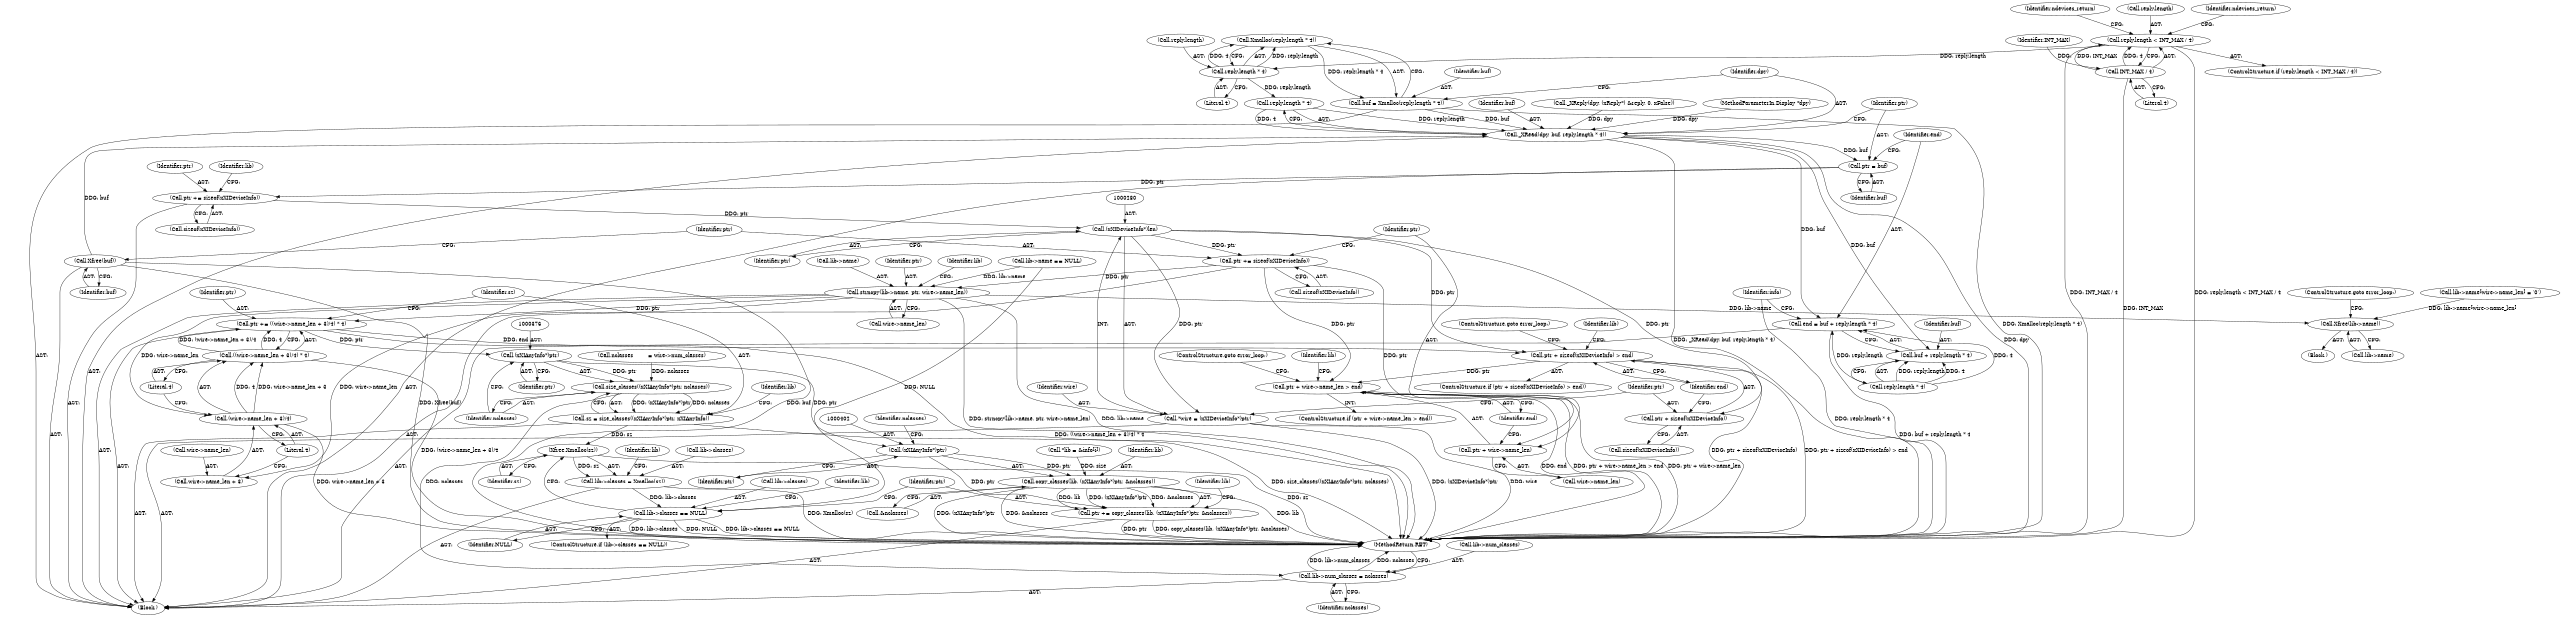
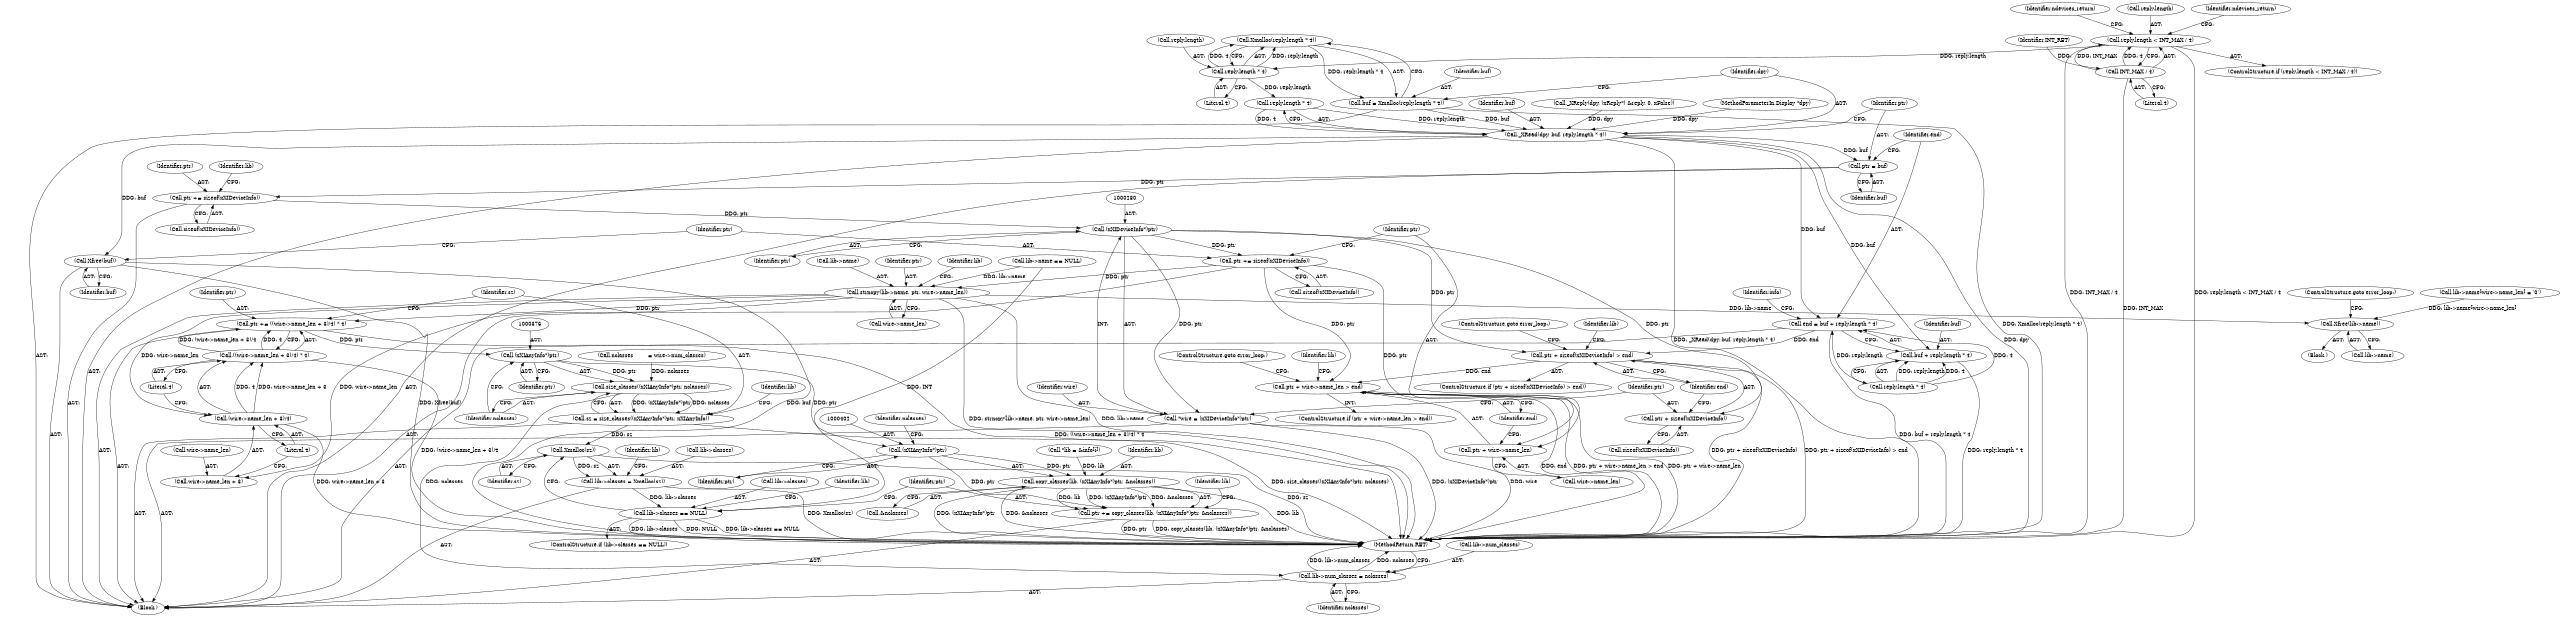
(2044, 41) -> (2044, 41)
(734, 142) -> (754, 142)
(1125, 230) -> (1125, 230)
(926, 348) -> (1733, 348)
(1478, 372) -> (1478, 372)
(920, 388) -> (920, 388)
(573, 451) -> (573, 451)
(1094, 466) -> (1094, 466)
(1928, 529) -> (1958, 527)
(490, 545) -> none
